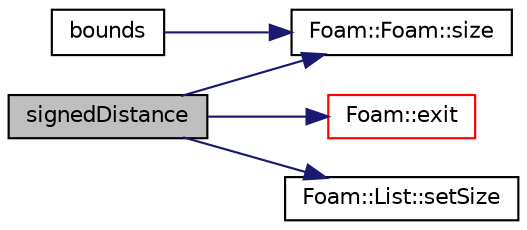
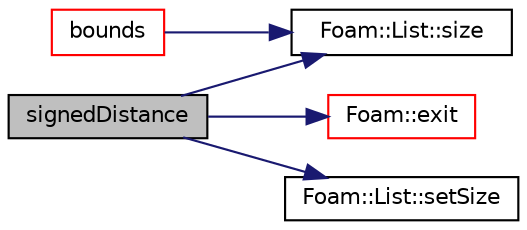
(108, 32) -> (108, 32)
(402, 32) -> (402, 32)
